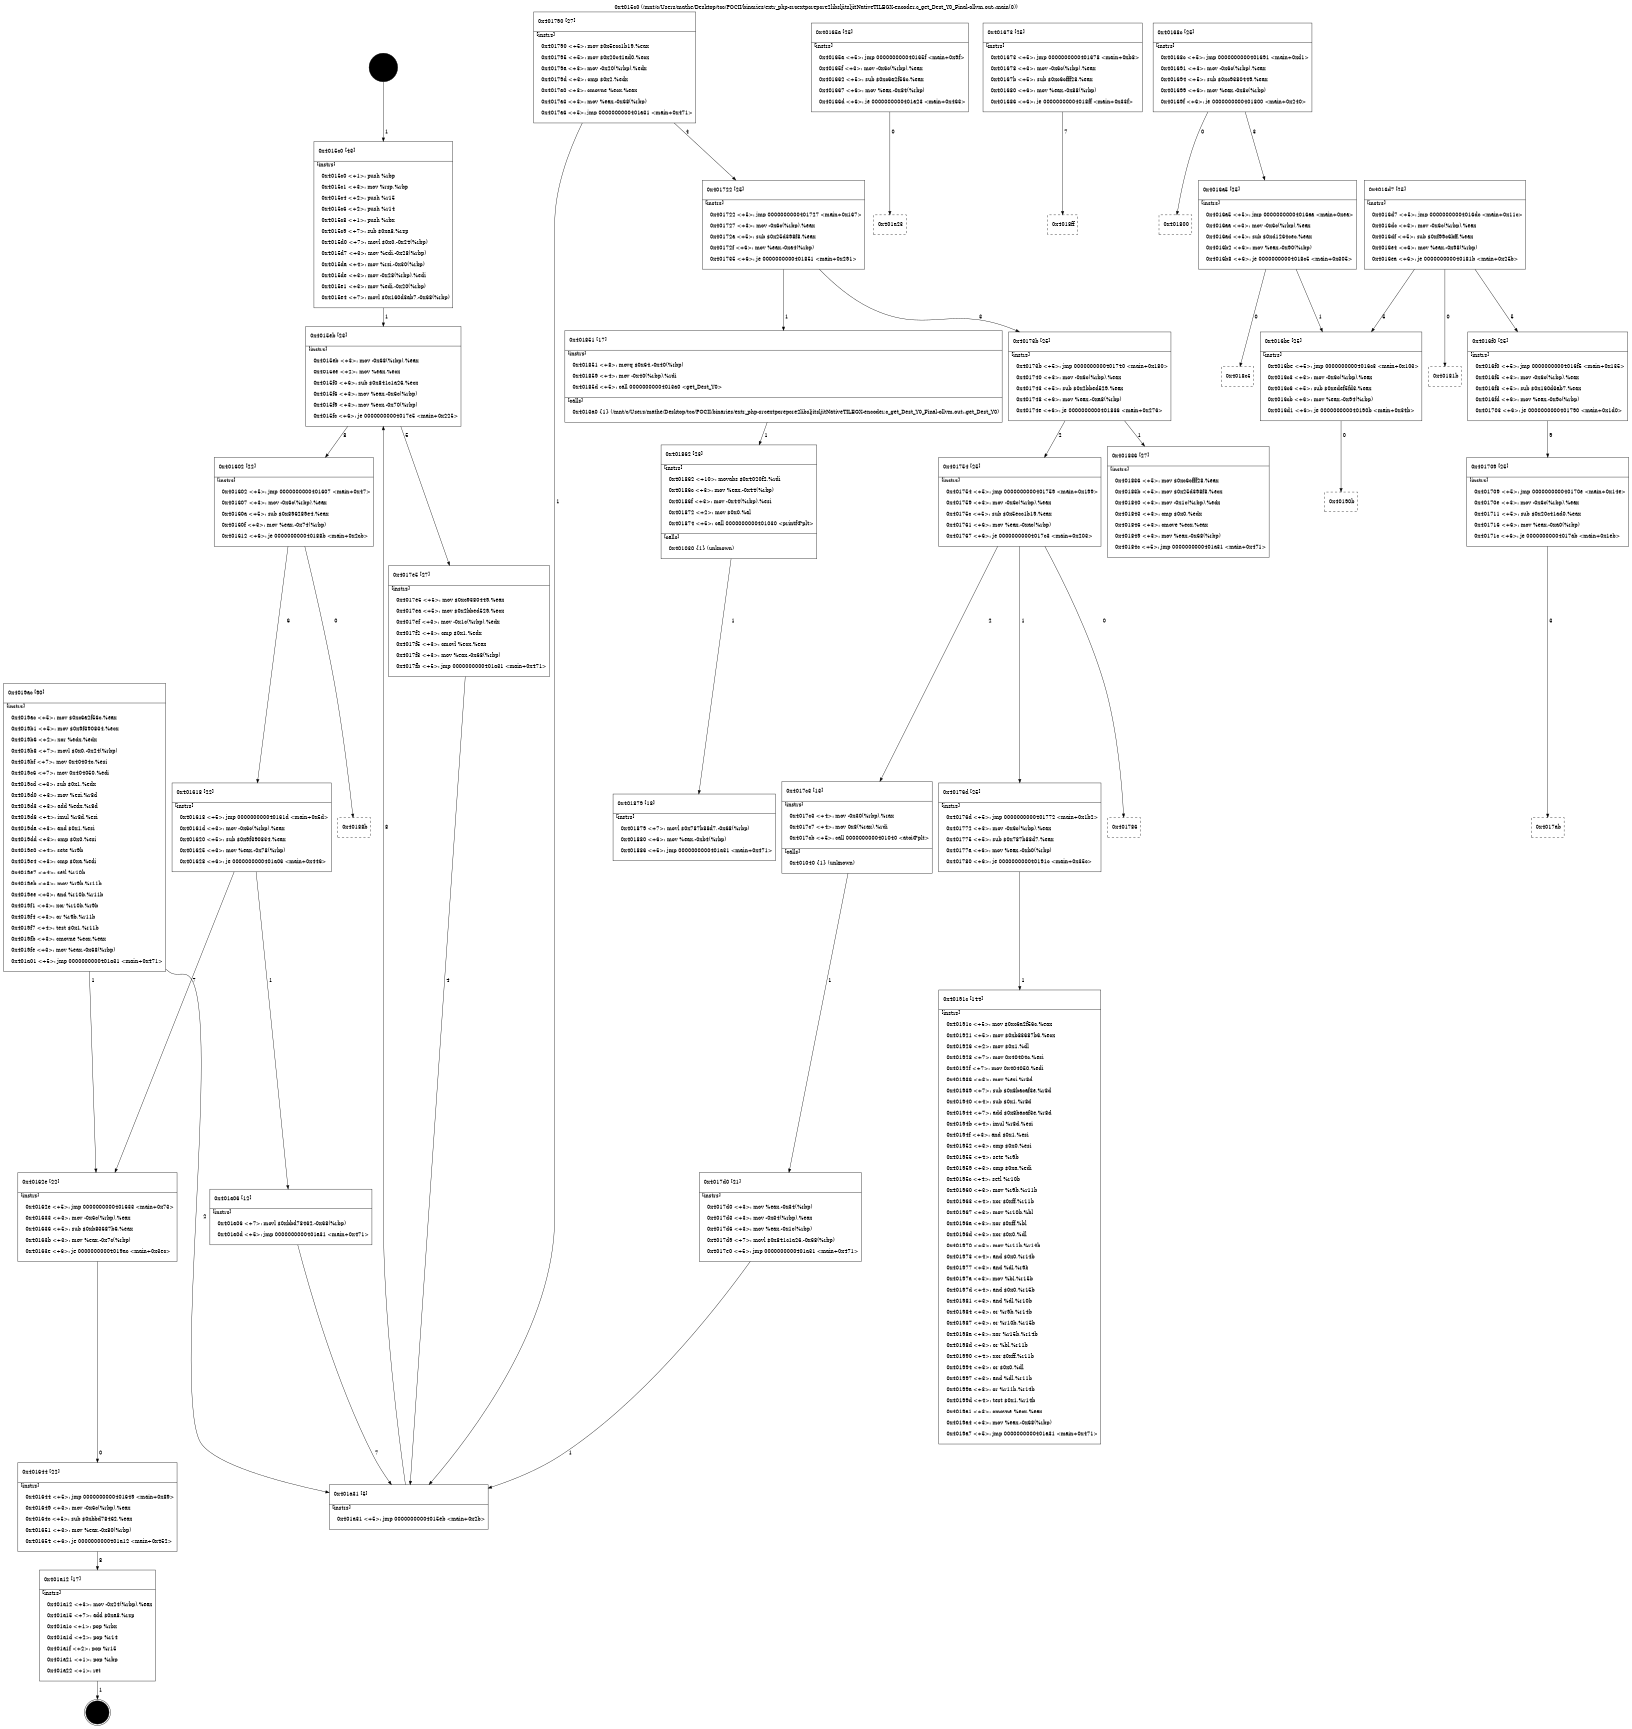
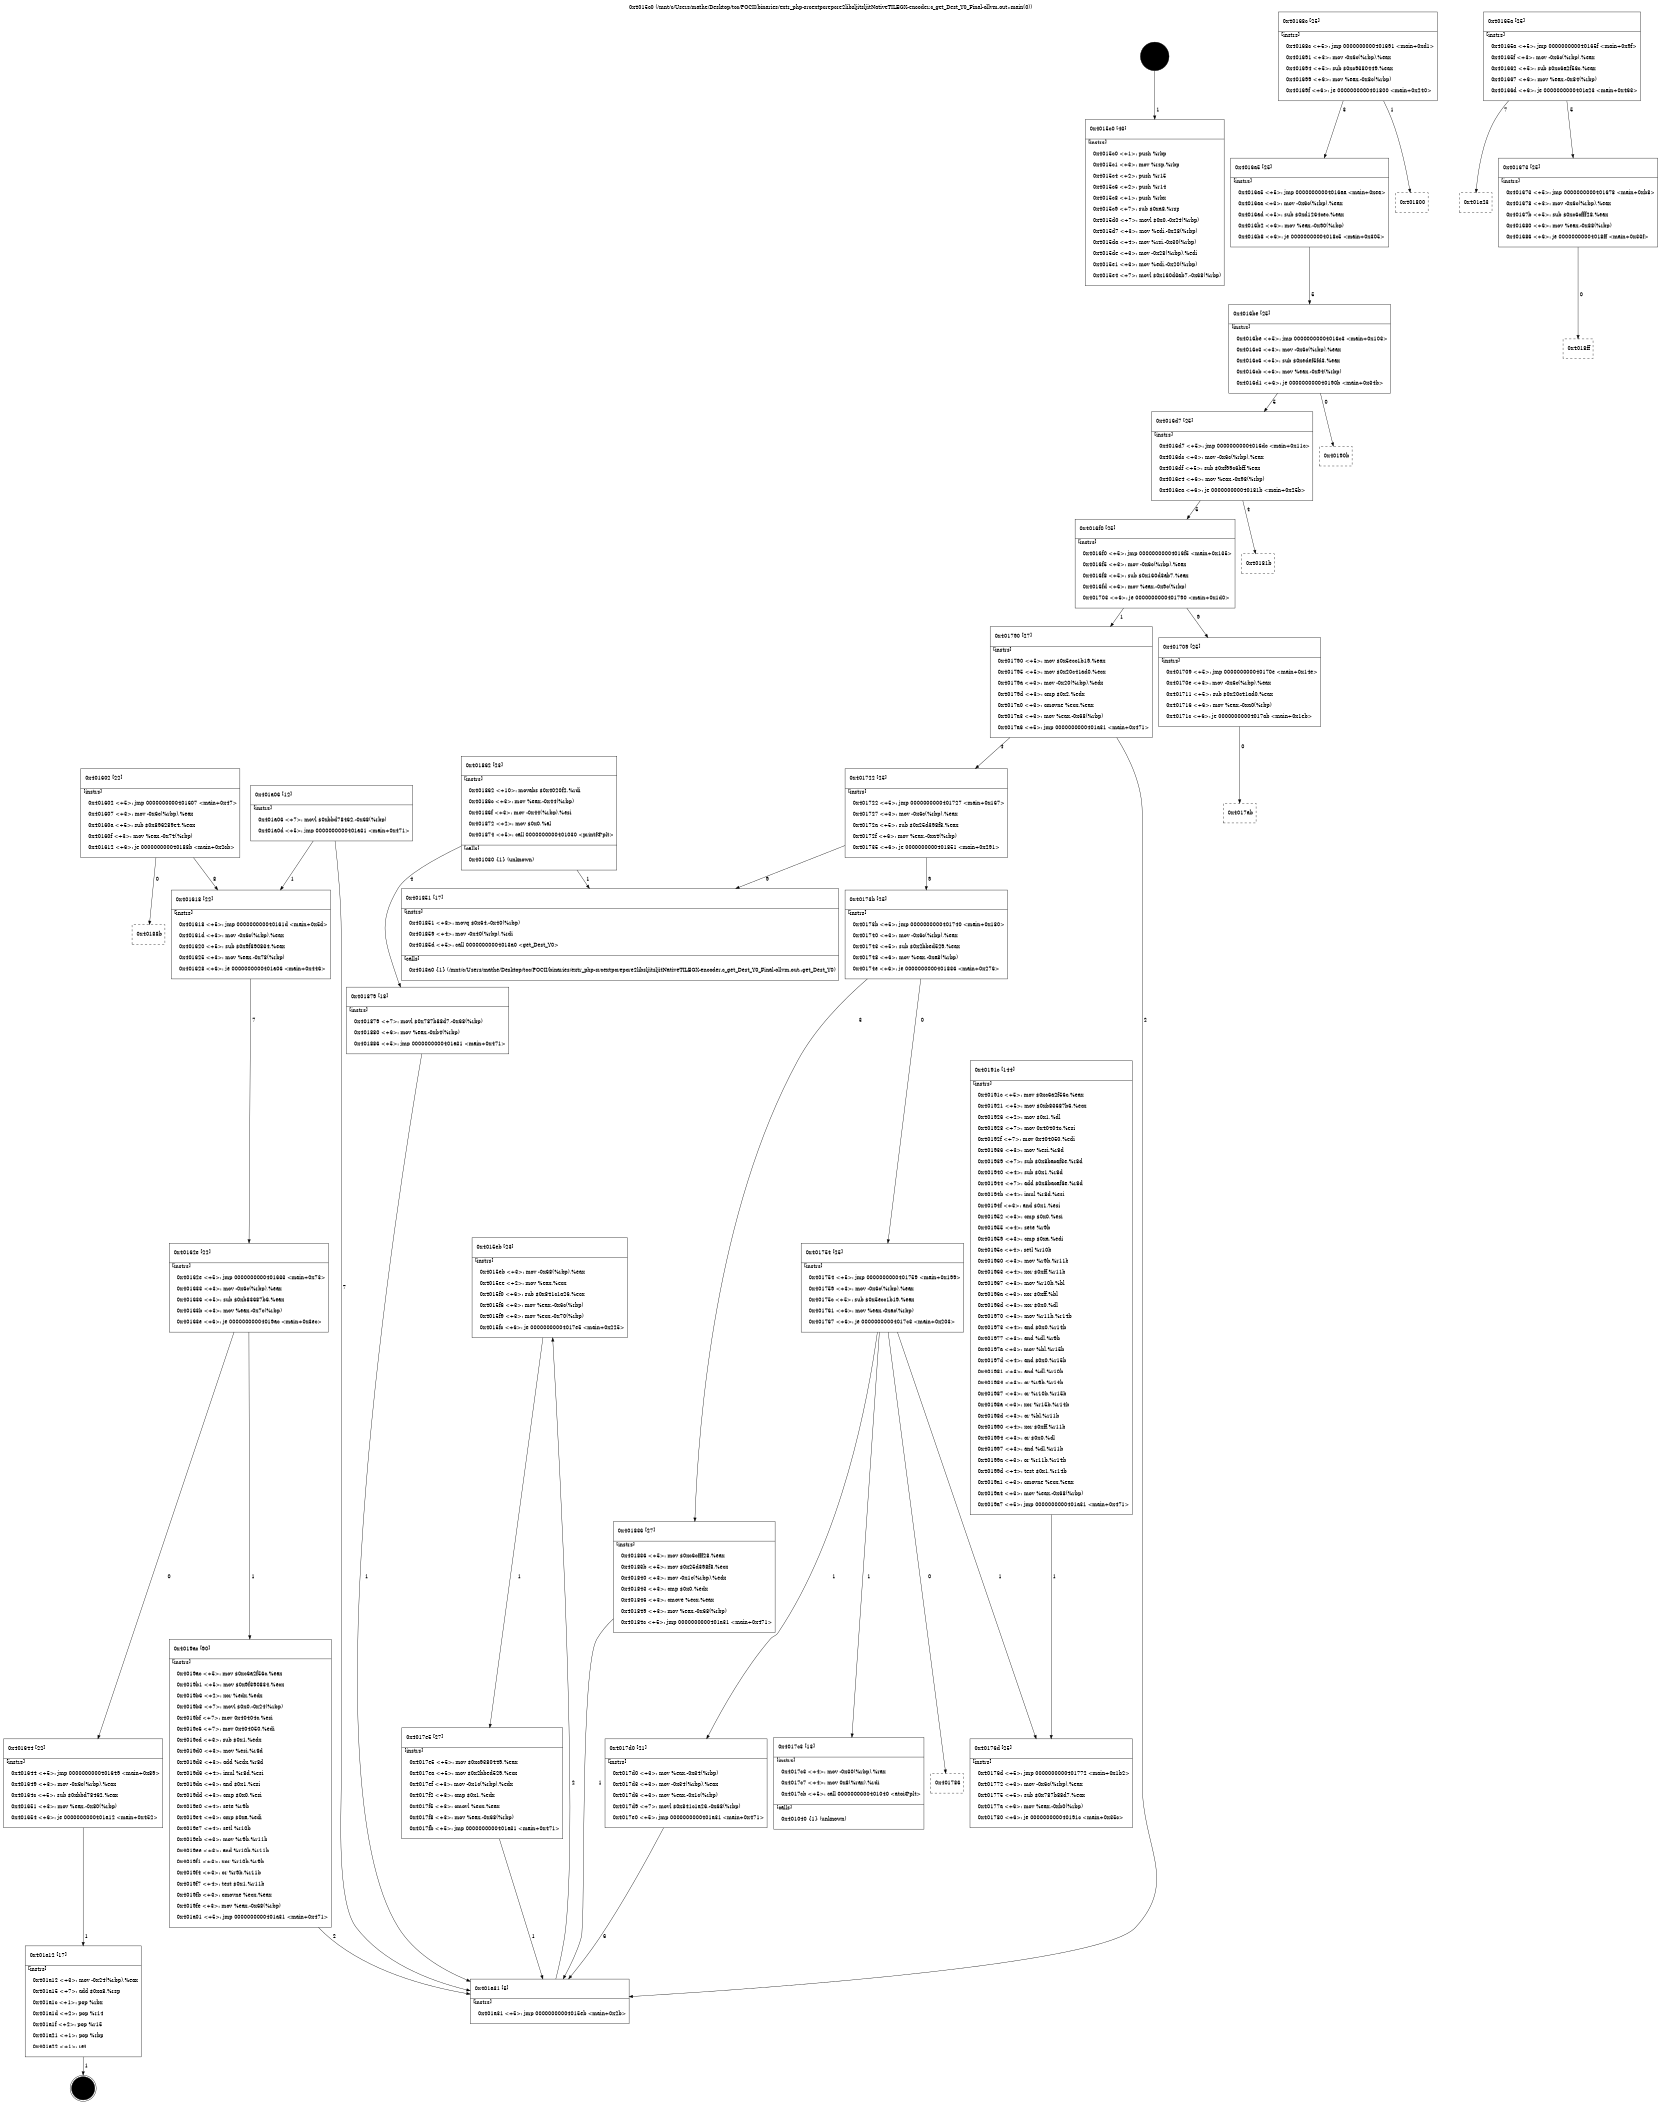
none -> (1570, 128)
(892, 132) -> (1505, 110)
(1065, 132) -> (1581, 295)
(1202, 132) -> (1391, 110)
(1394, 299) -> (1272, 401)
(383, 315) -> none
(786, 317) -> (767, 879)
(980, 317) -> (929, 879)
(1320, 317) -> (1312, 295)
(1447, 317) -> (1248, 510)
(1238, 376) -> none
(764, 432) -> (582, 878)
(406, 436) -> (519, 1577)
(1059, 436) -> (922, 1021)
(1139, 436) -> (860, 1021)
(338, 440) -> none
(557, 502) -> (1145, 1021)
none -> (1118, 616)
(288, 621) -> (214, 879)
(732, 621) -> (411, 879)
(989, 621) -> (868, 1577)
(1550, 621) -> (1242, 747)
(386, 827) -> (573, 1783)
(1020, 929) -> (1051, 1625)
(447, 981) -> (533, 1937)
(819, 1021) -> (822, 1547)
(272, 1029) -> (298, 864)
(93, 1070) -> (249, 1484)
(570, 1453) -> (604, 1937)
none -> (363, 1535)
(100, 1561) -> (86, 1937)
none -> (584, 1796)
